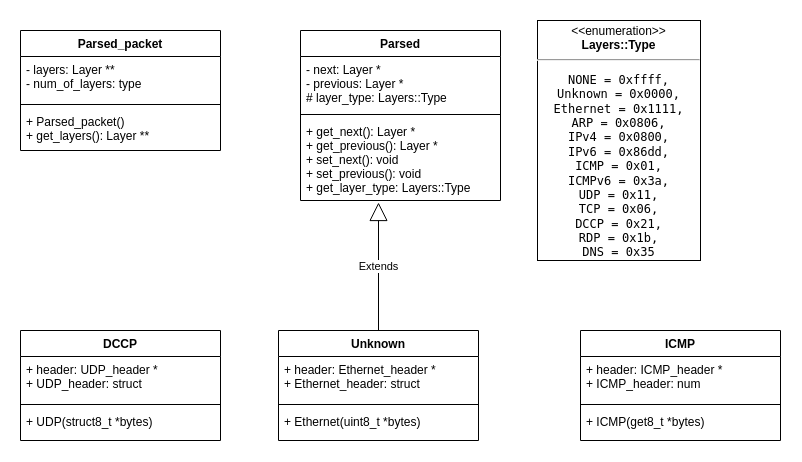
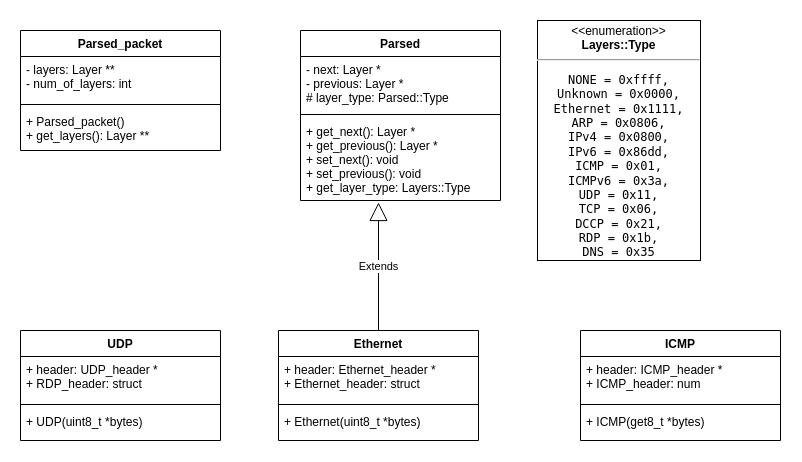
(79, 70) -> (79, 70)
(350, 70) -> (350, 70)
(120, 344) -> (120, 344)
(378, 344) -> (378, 344)
(94, 370) -> (94, 370)
(100, 422) -> (92, 422)
